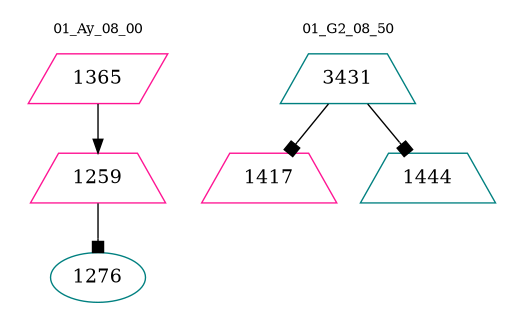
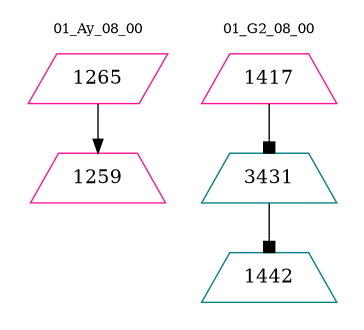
(349, 30) -> (269, 30)
(98, 79) -> (98, 79)
(313, 123) -> (269, 122)
(428, 178) -> (269, 277)
(98, 277) -> none
